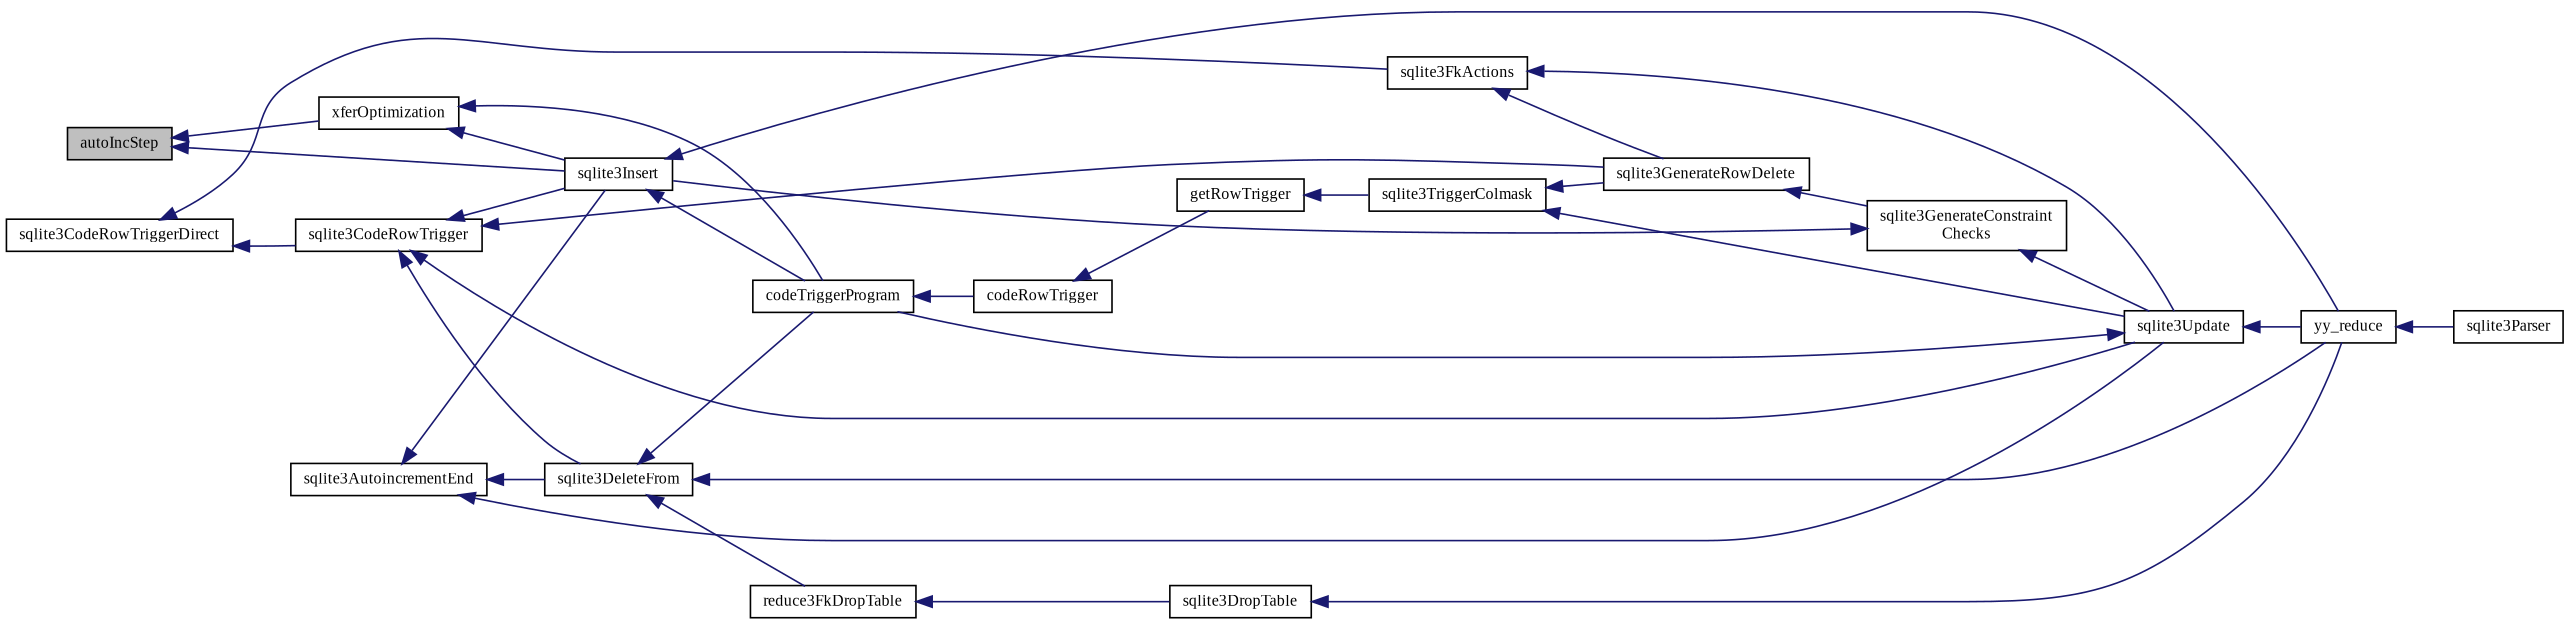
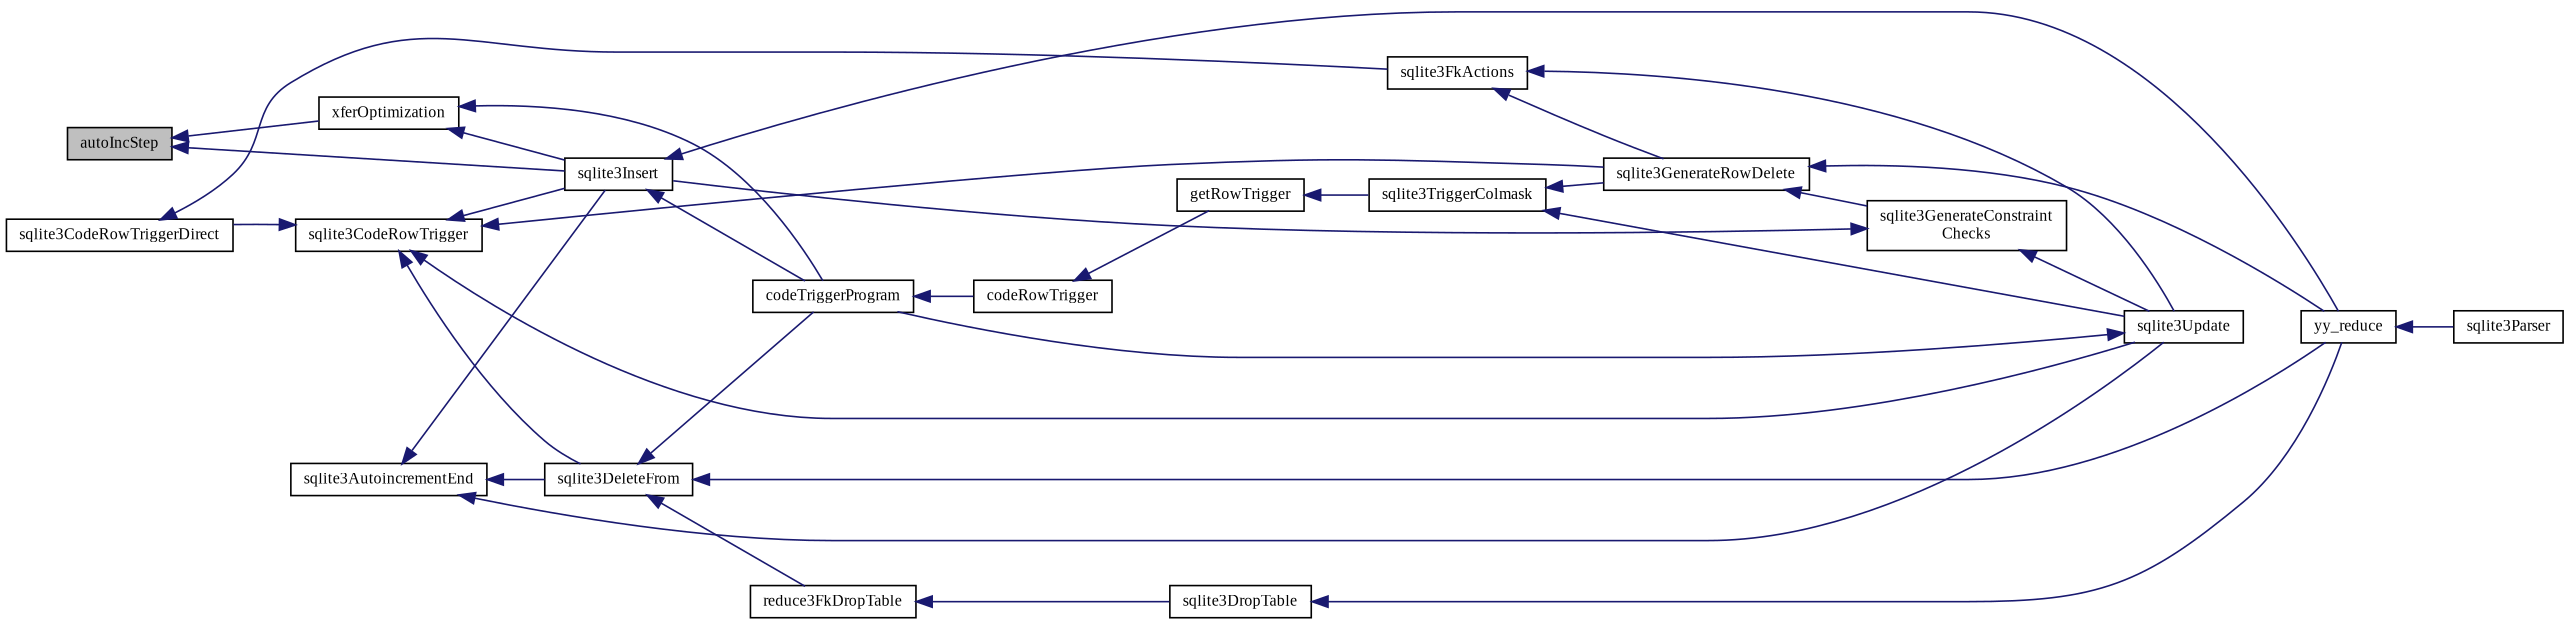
(272, 246) -> (256, 224)
(2280, 327) -> (2101, 197)
